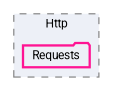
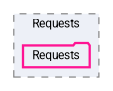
(56, 25) -> (56, 25)
